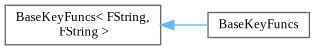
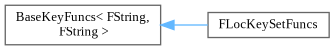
(259, 25) -> (269, 25)
